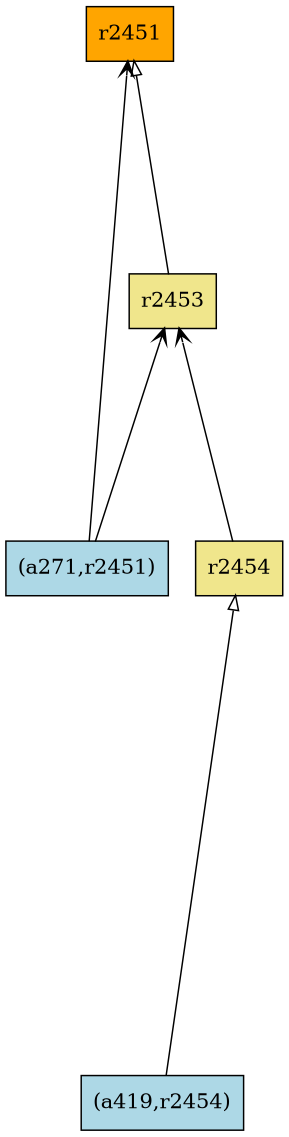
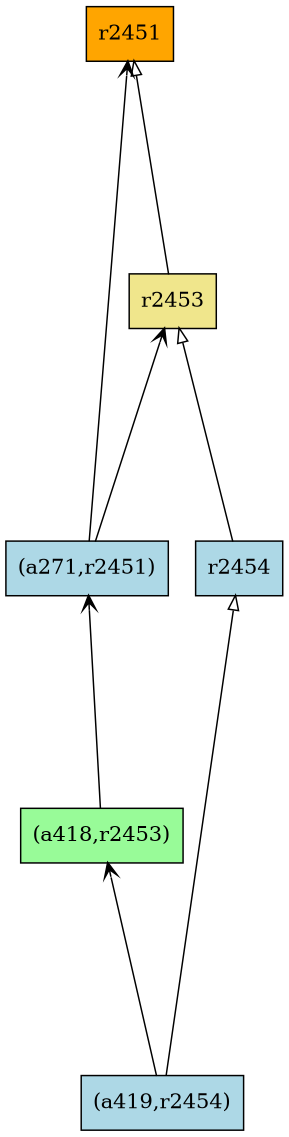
(208, 442) -> (208, 442)
(239, 568) -> (239, 568)
none -> (102, 836)
